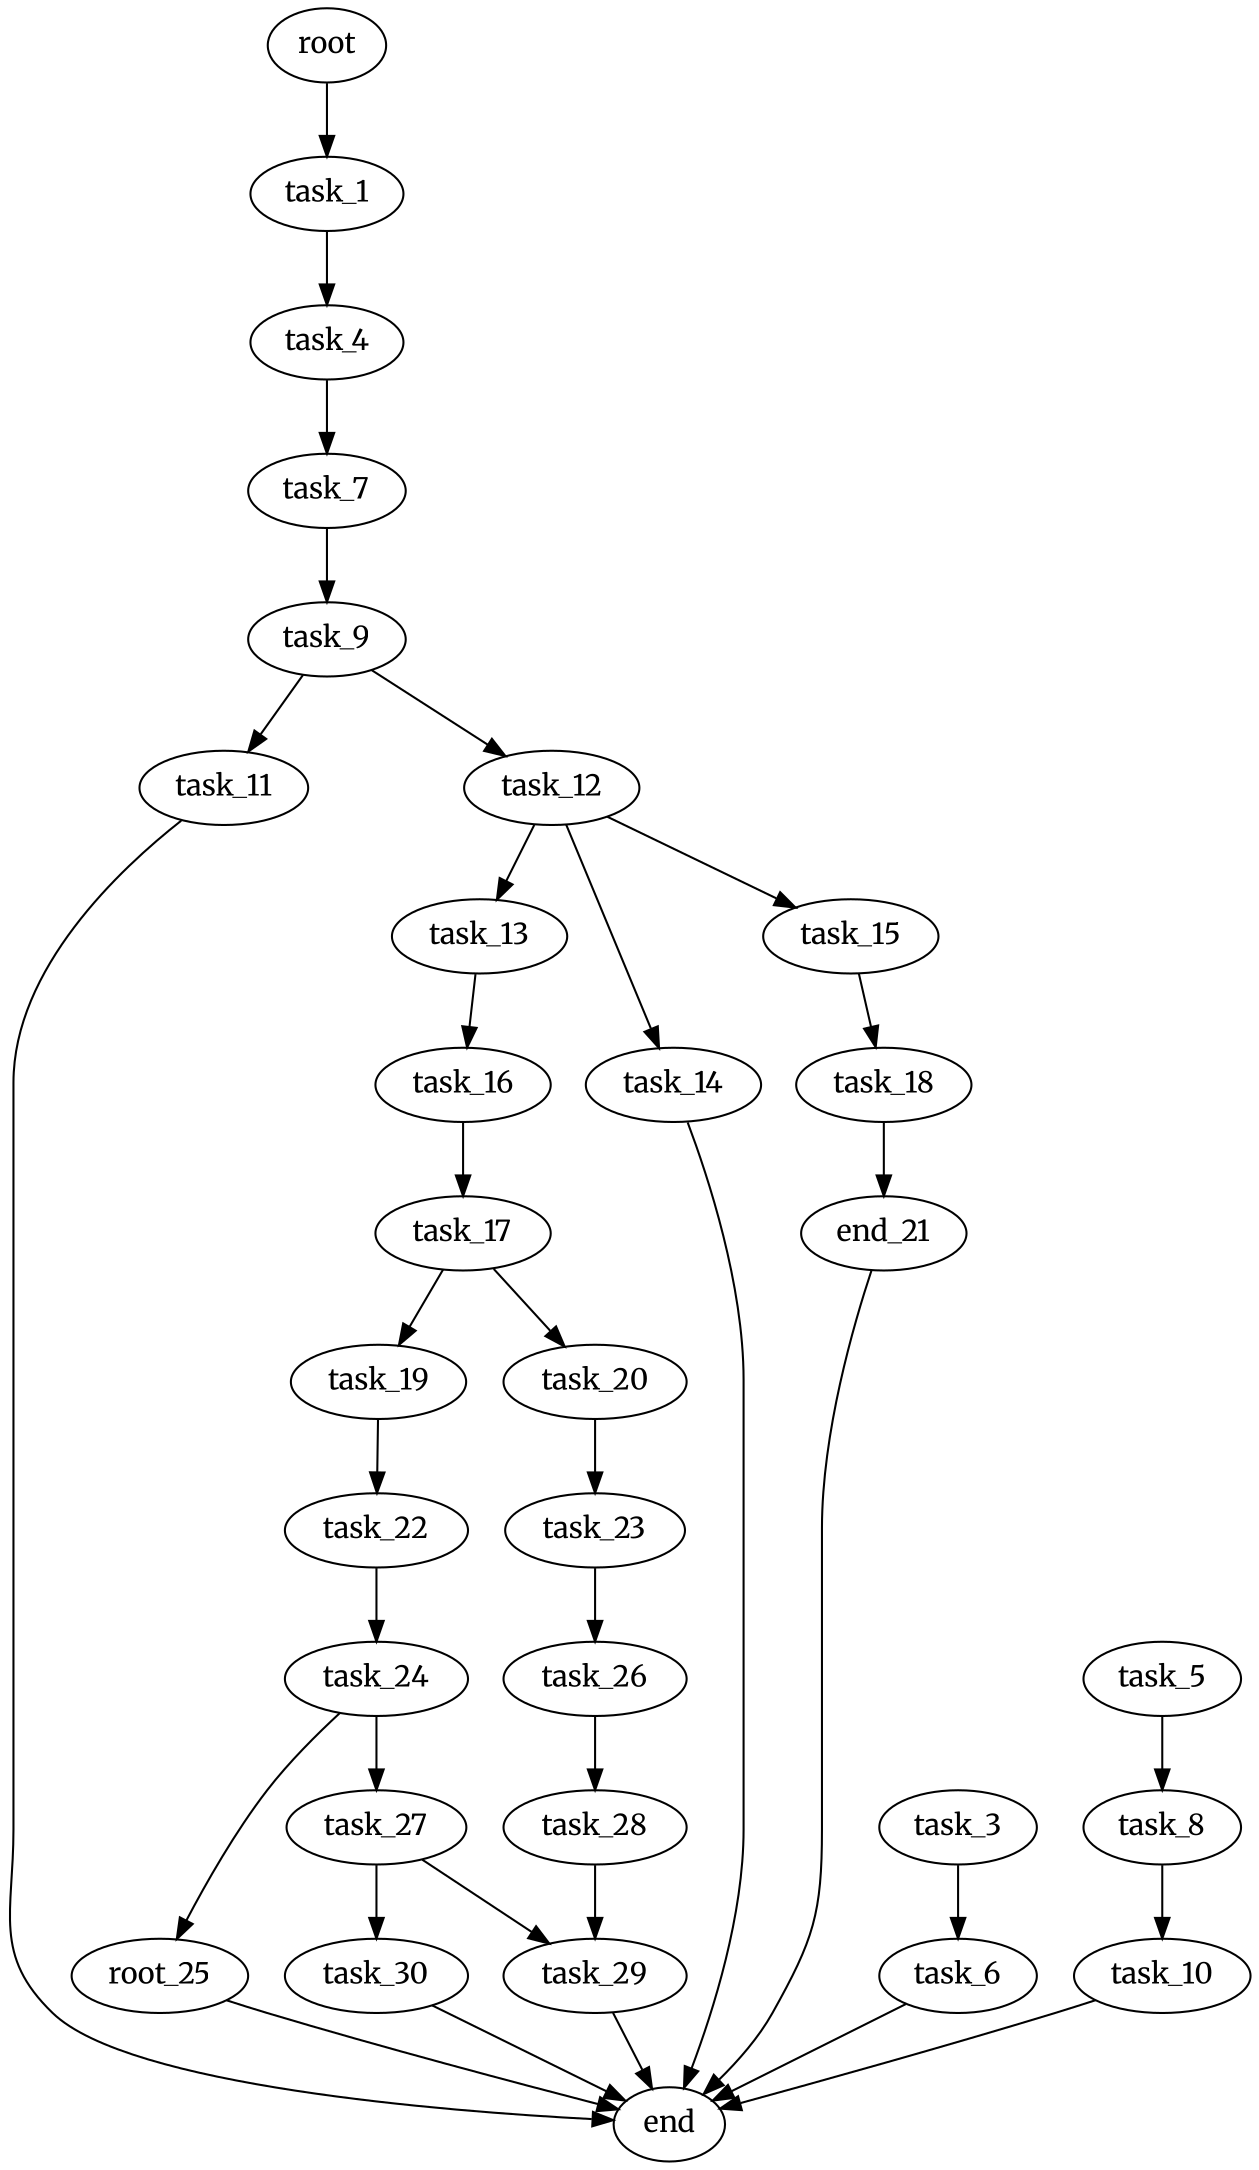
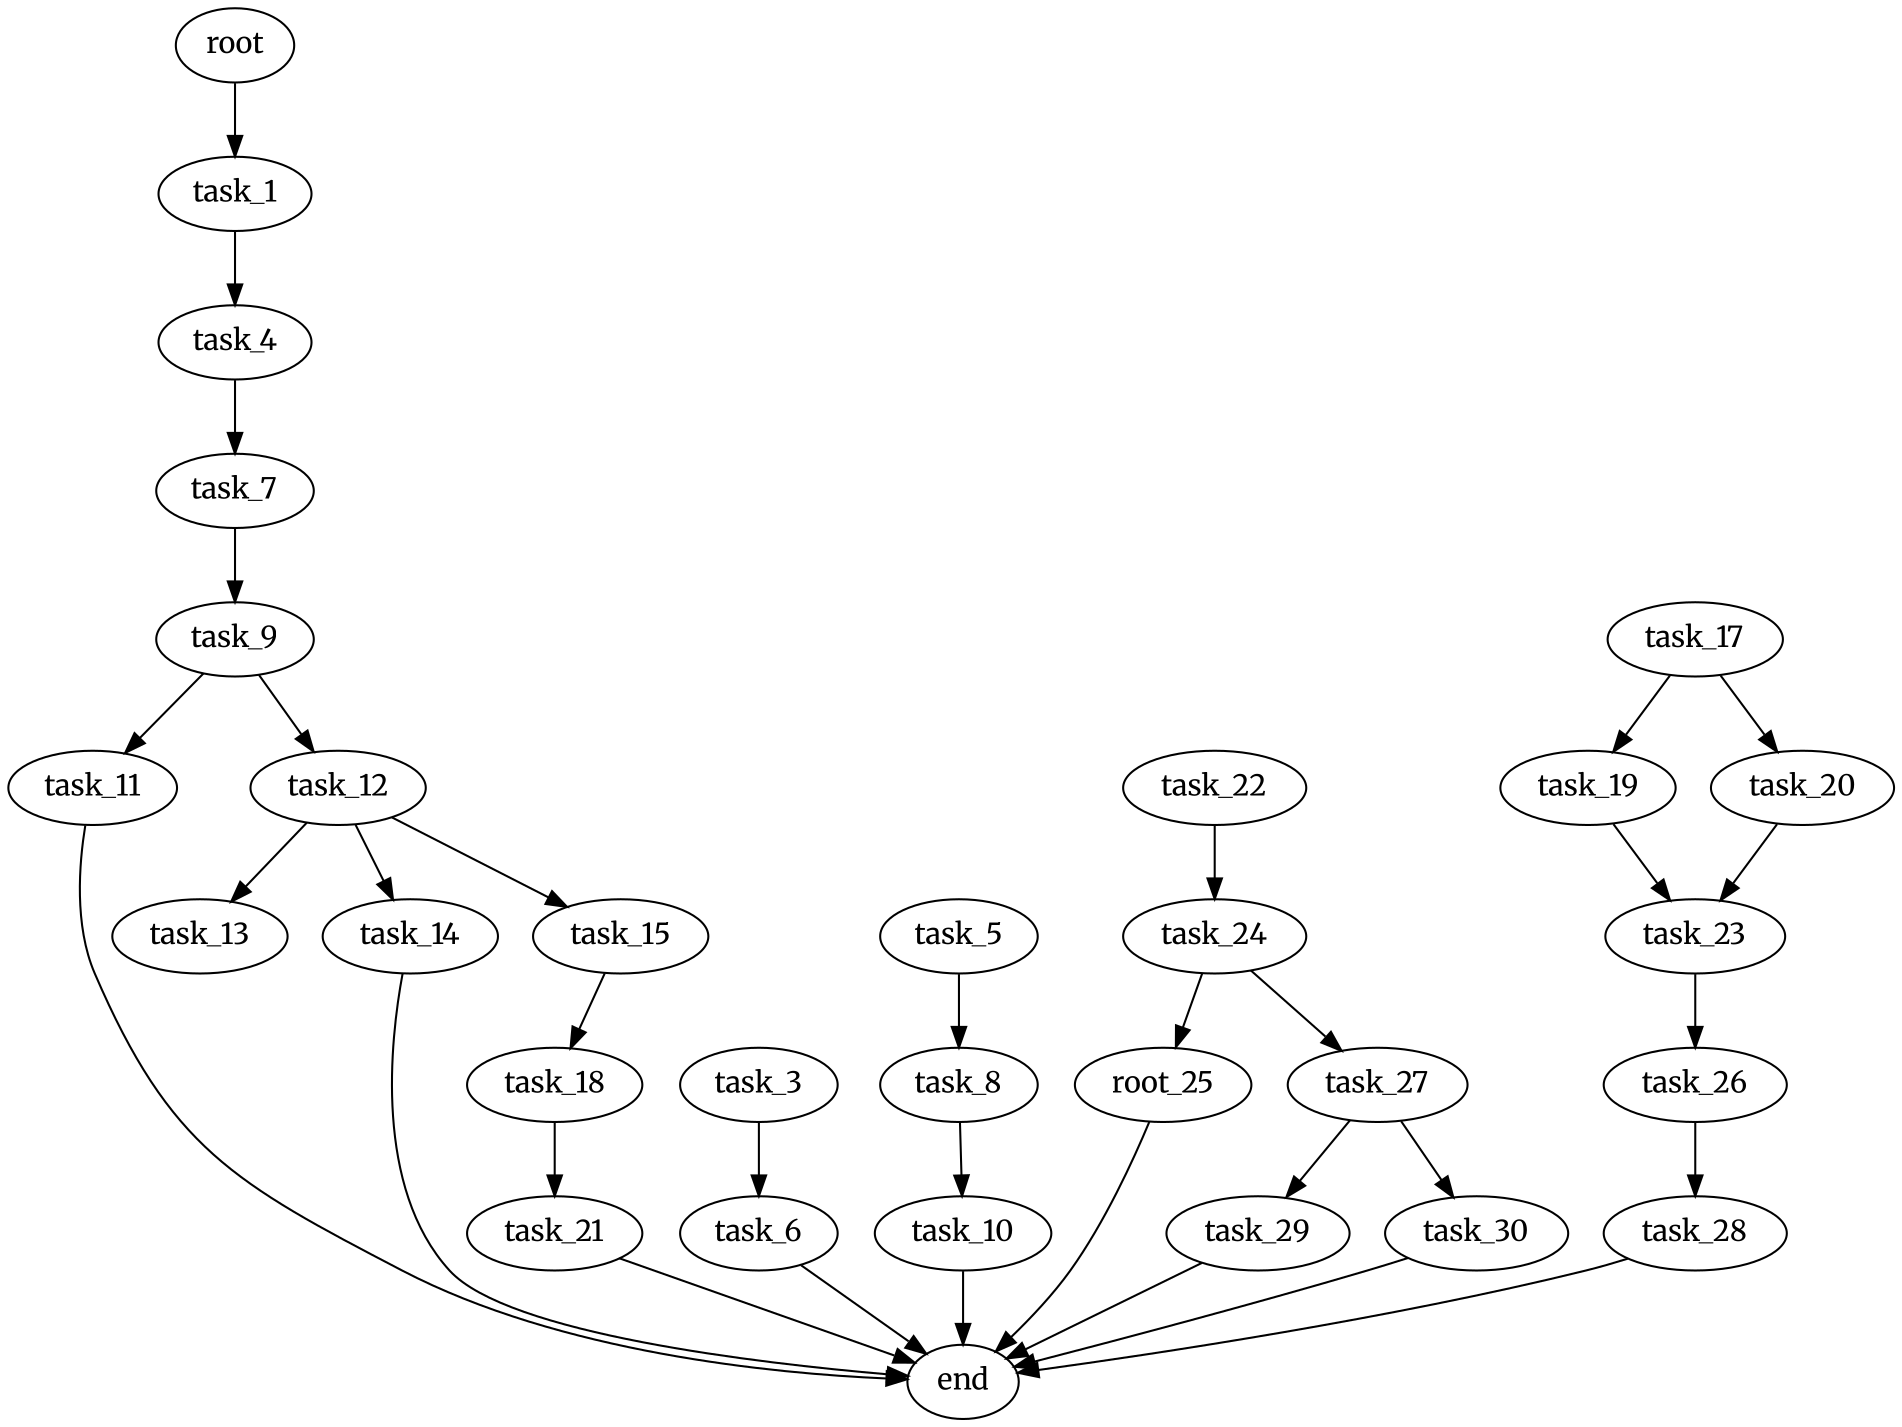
(463, 1085) -> none
(884, 1233) -> (555, 1233)
(378, 1446) -> (1635, 854)
(595, 1892) -> (1335, 1323)
